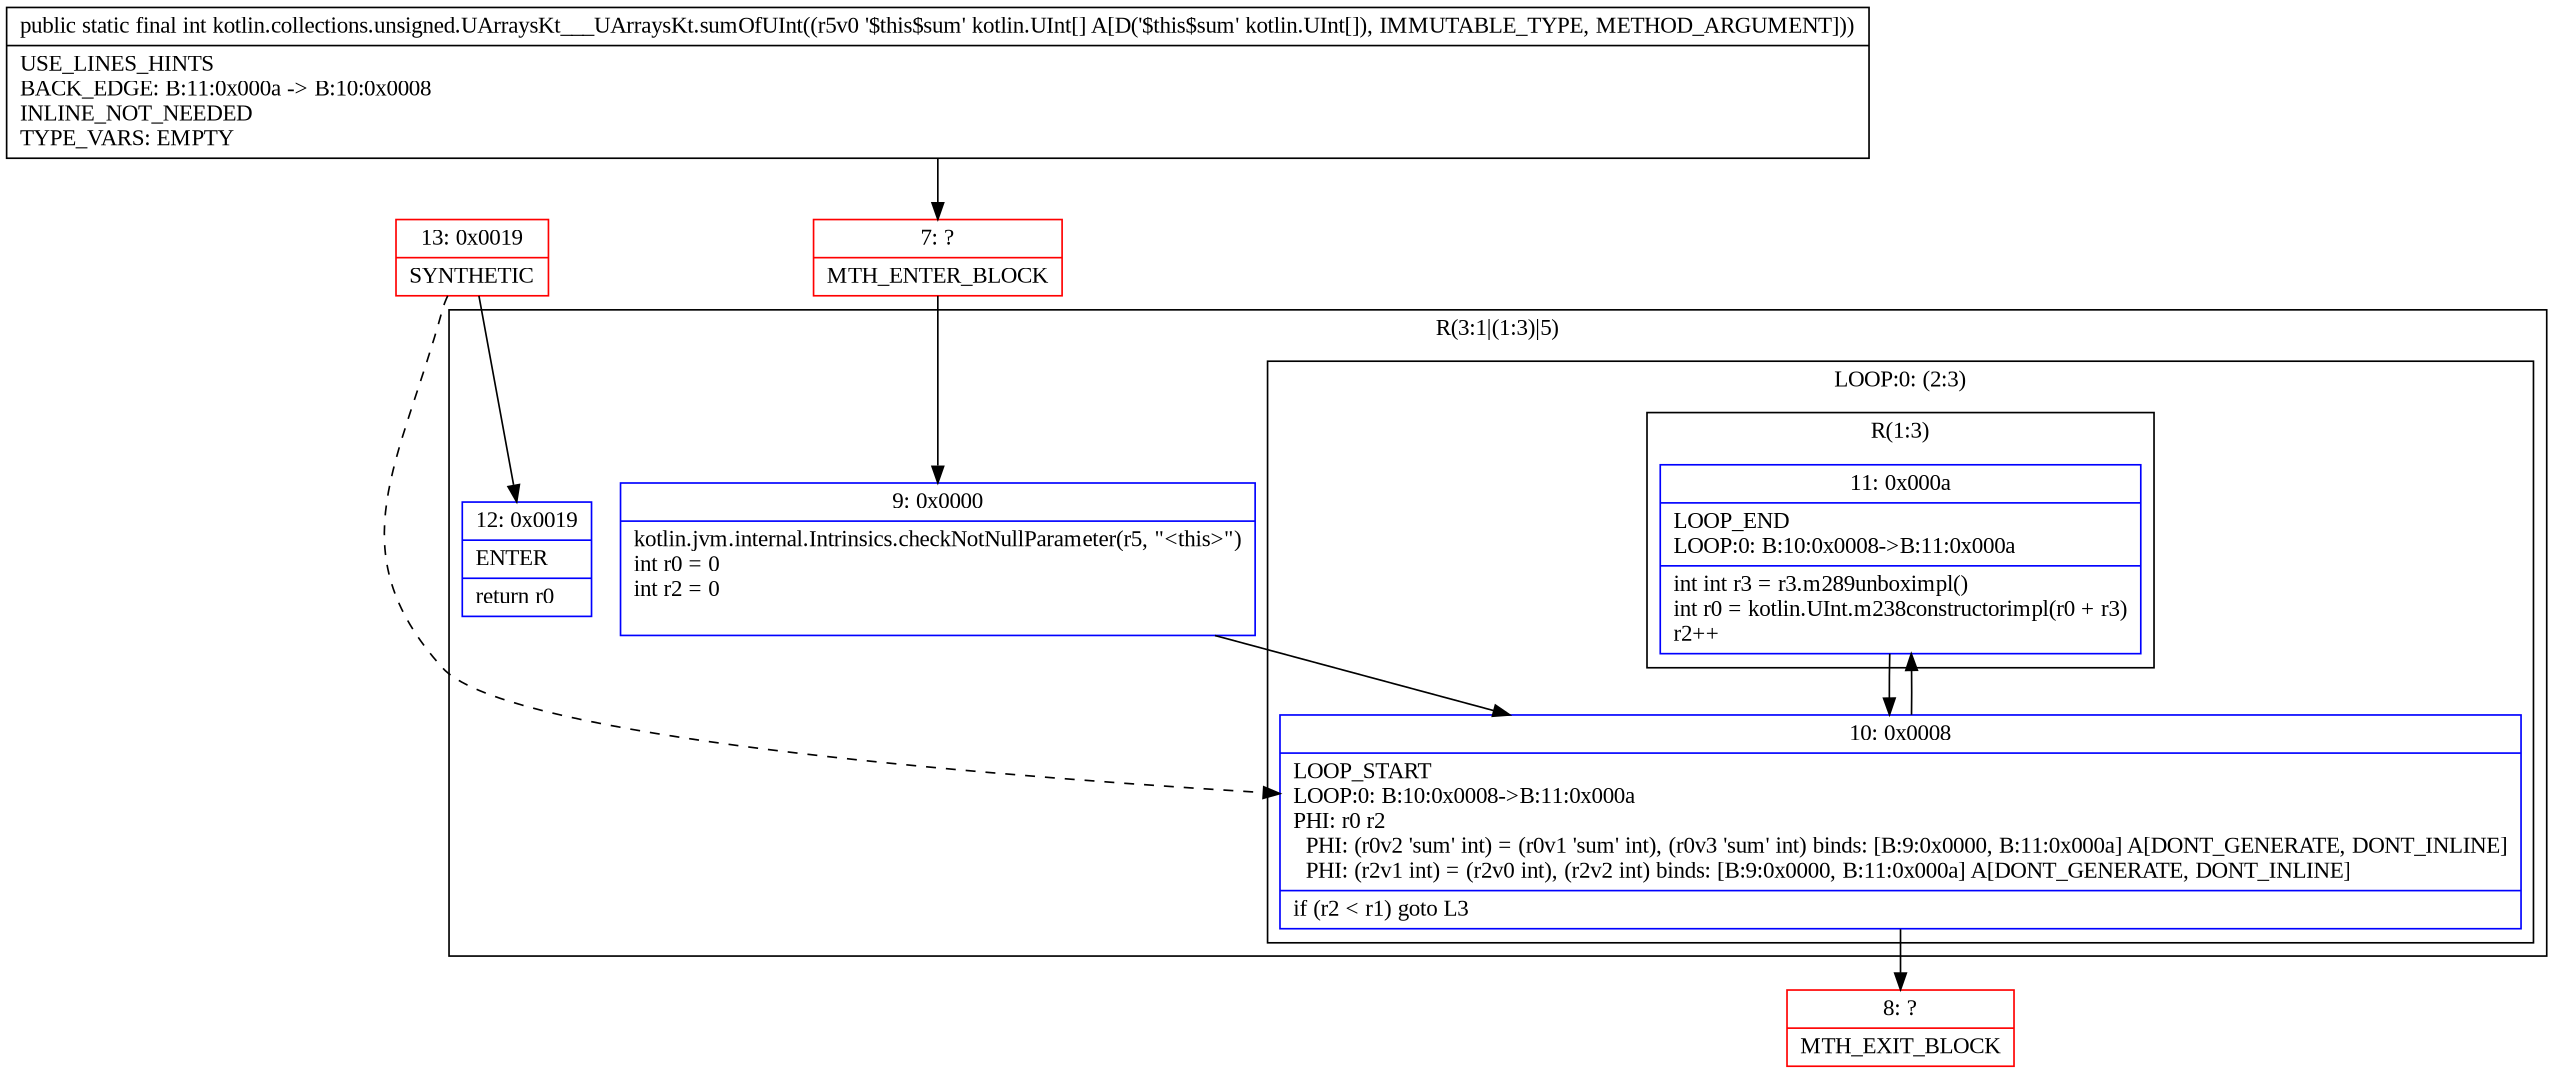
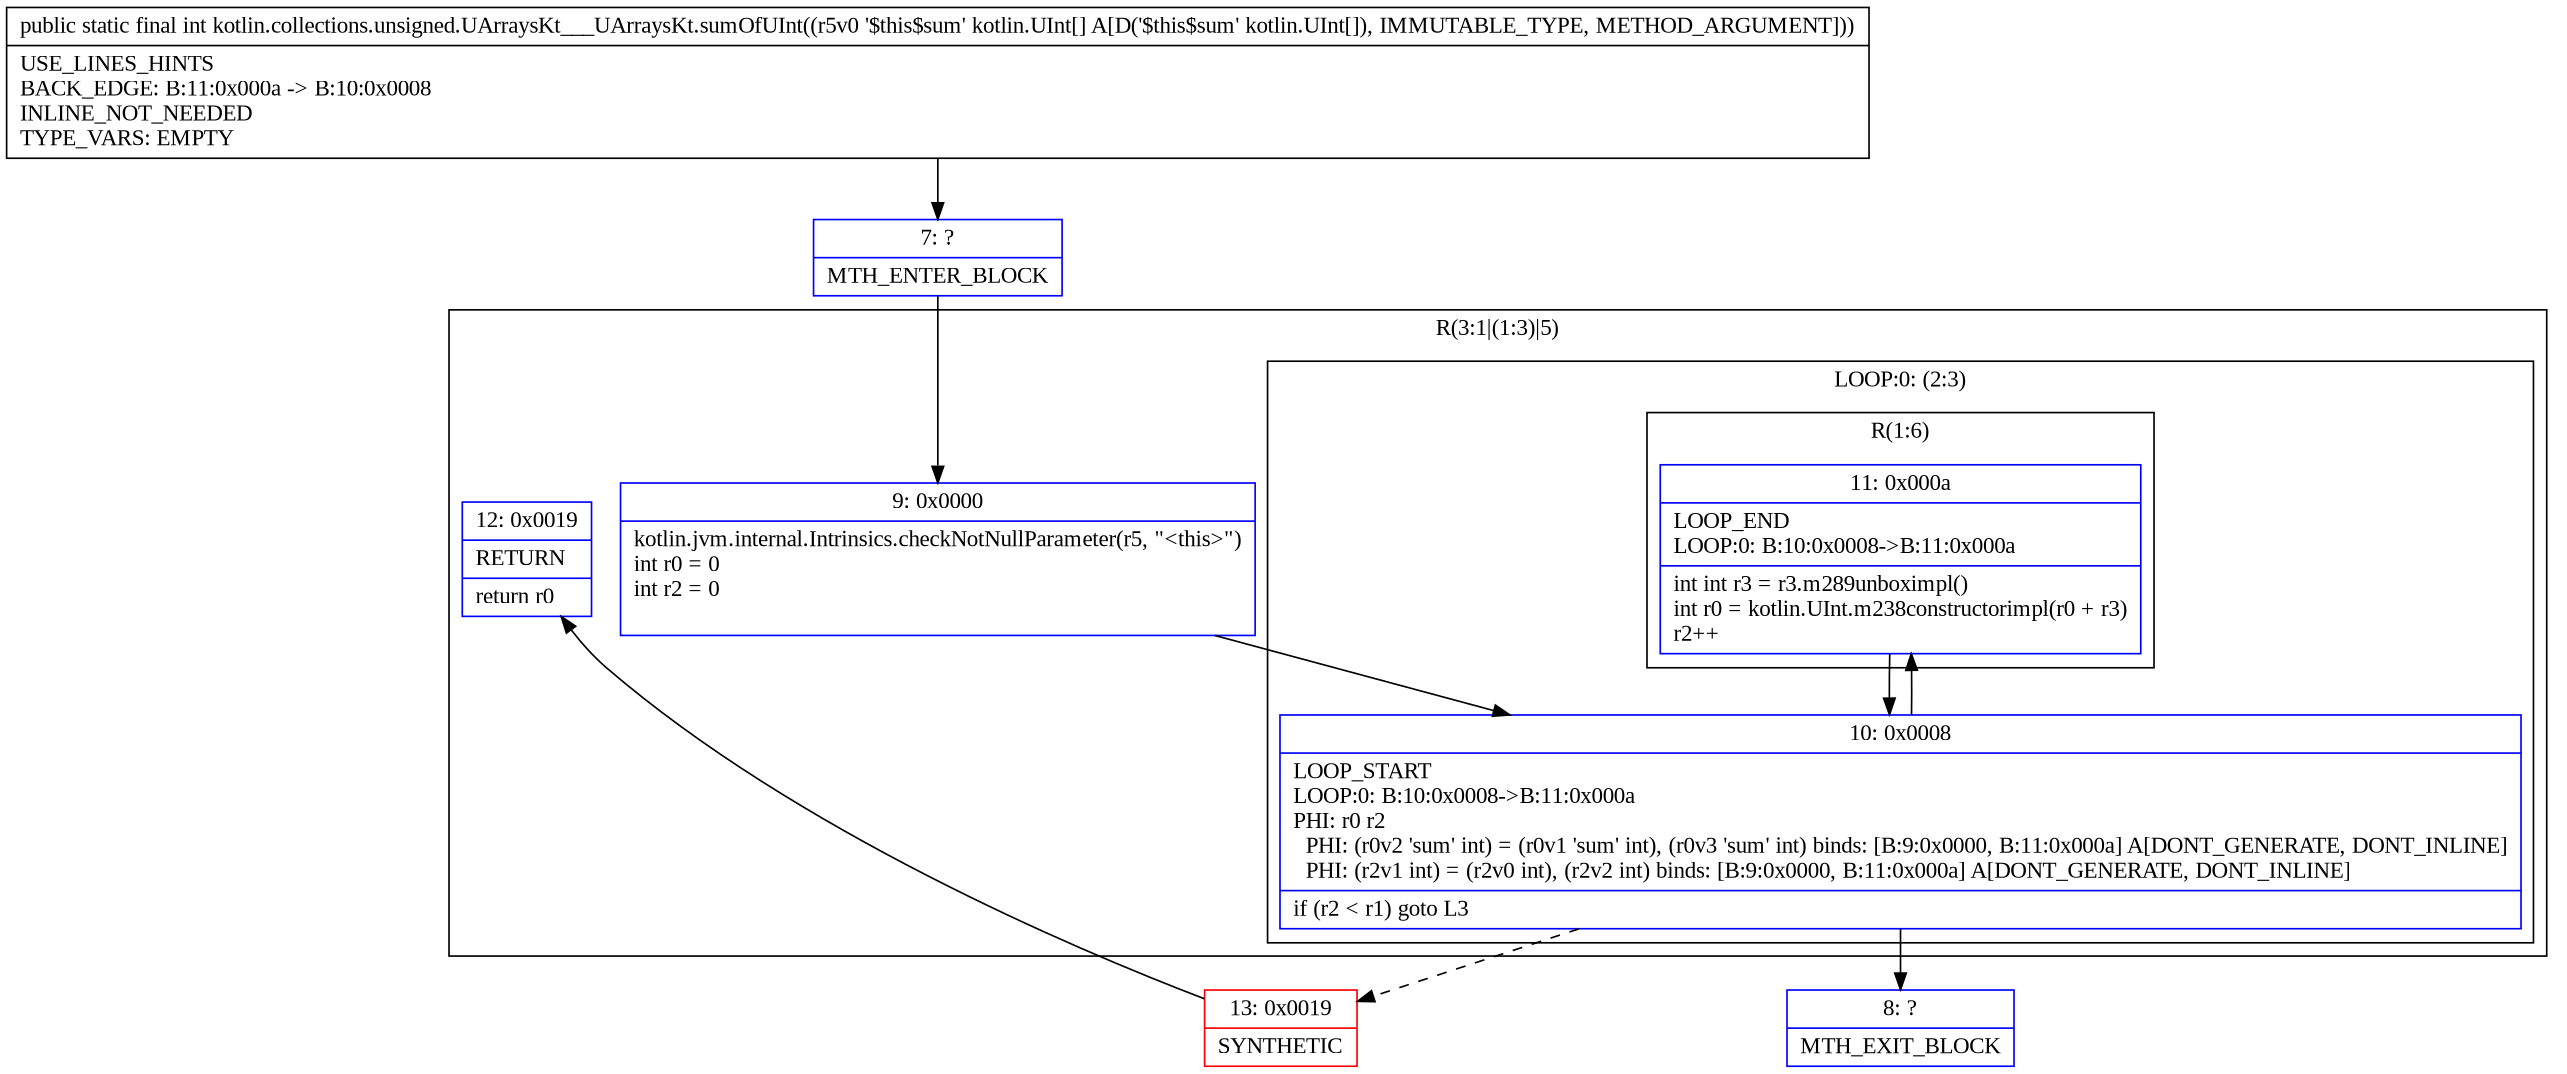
(938, 258) -> (938, 258)
(1901, 432) -> (1901, 432)
(512, 558) -> (521, 558)
(650, 732) -> (1461, 968)
(1901, 1028) -> (1901, 1028)
